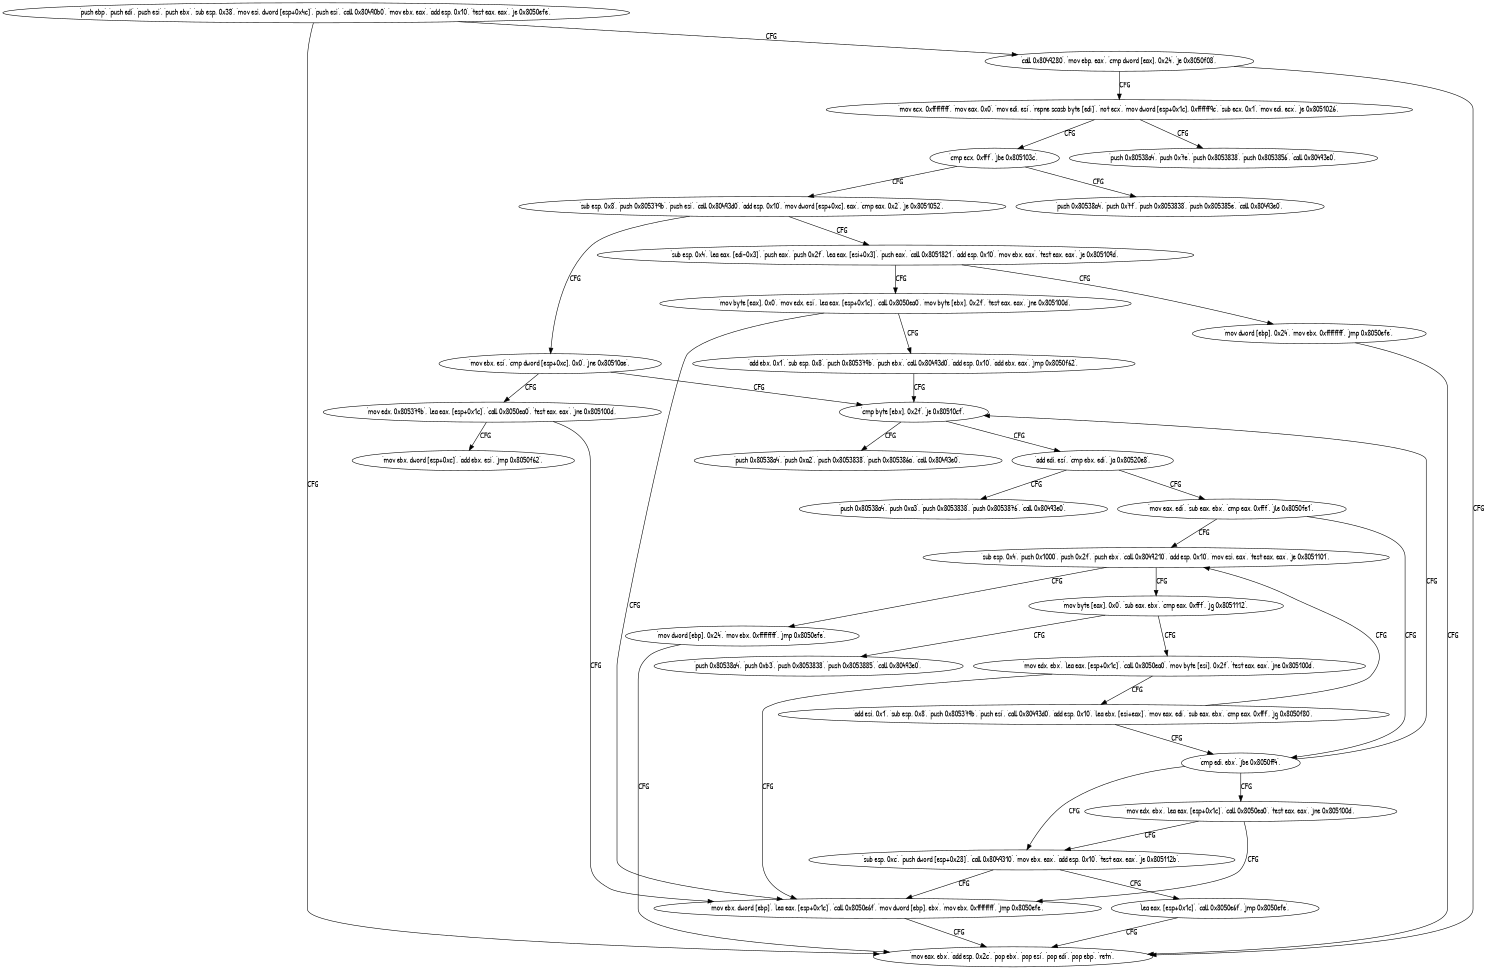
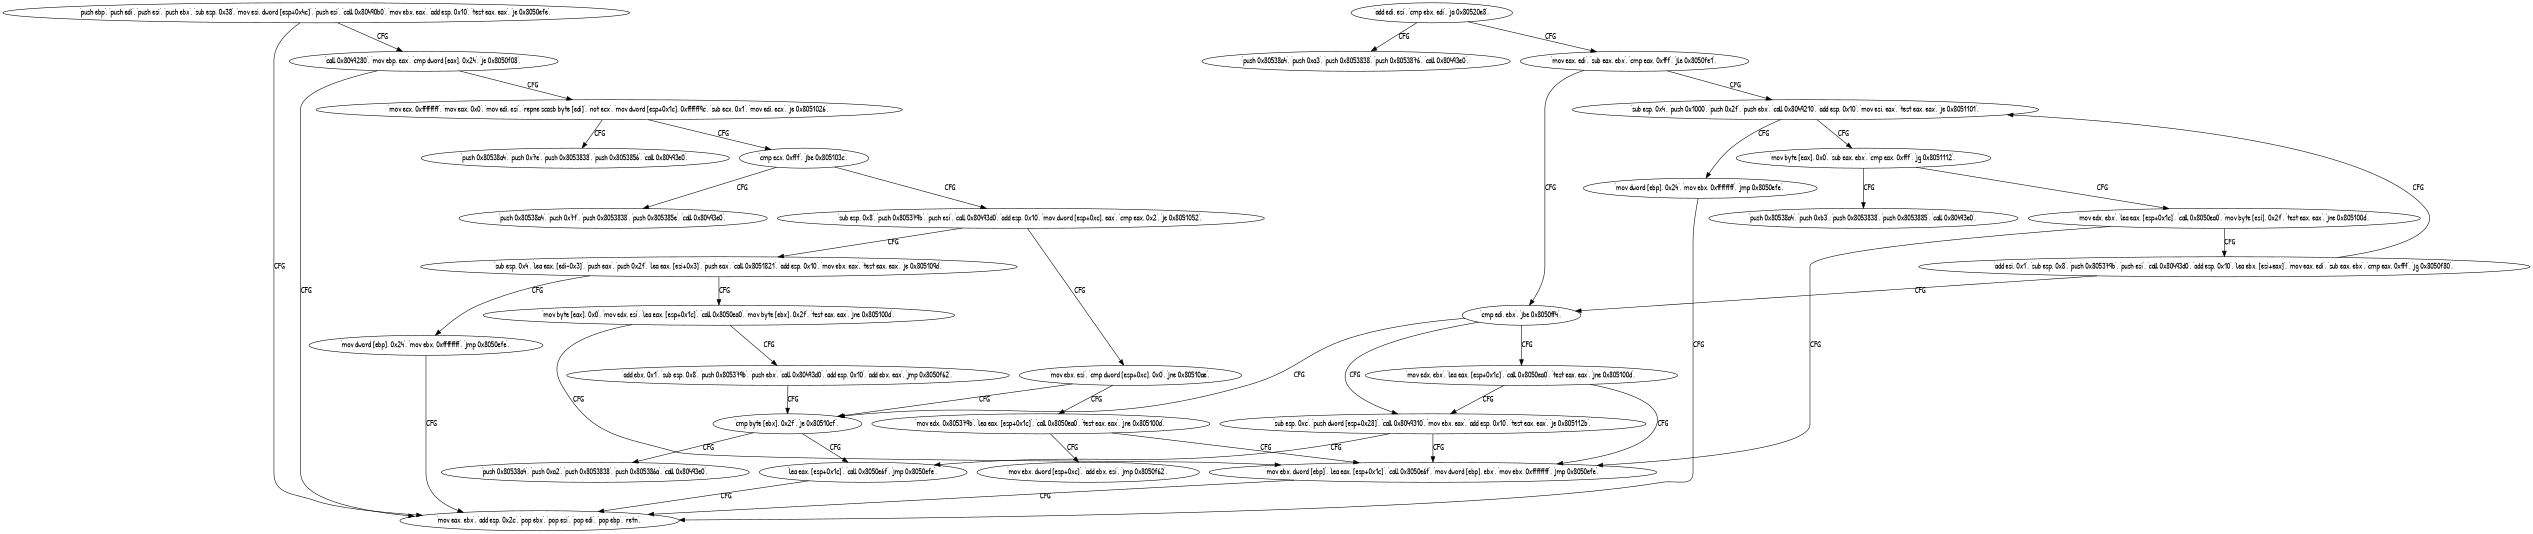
(1000, 436) -> (823, 446)
